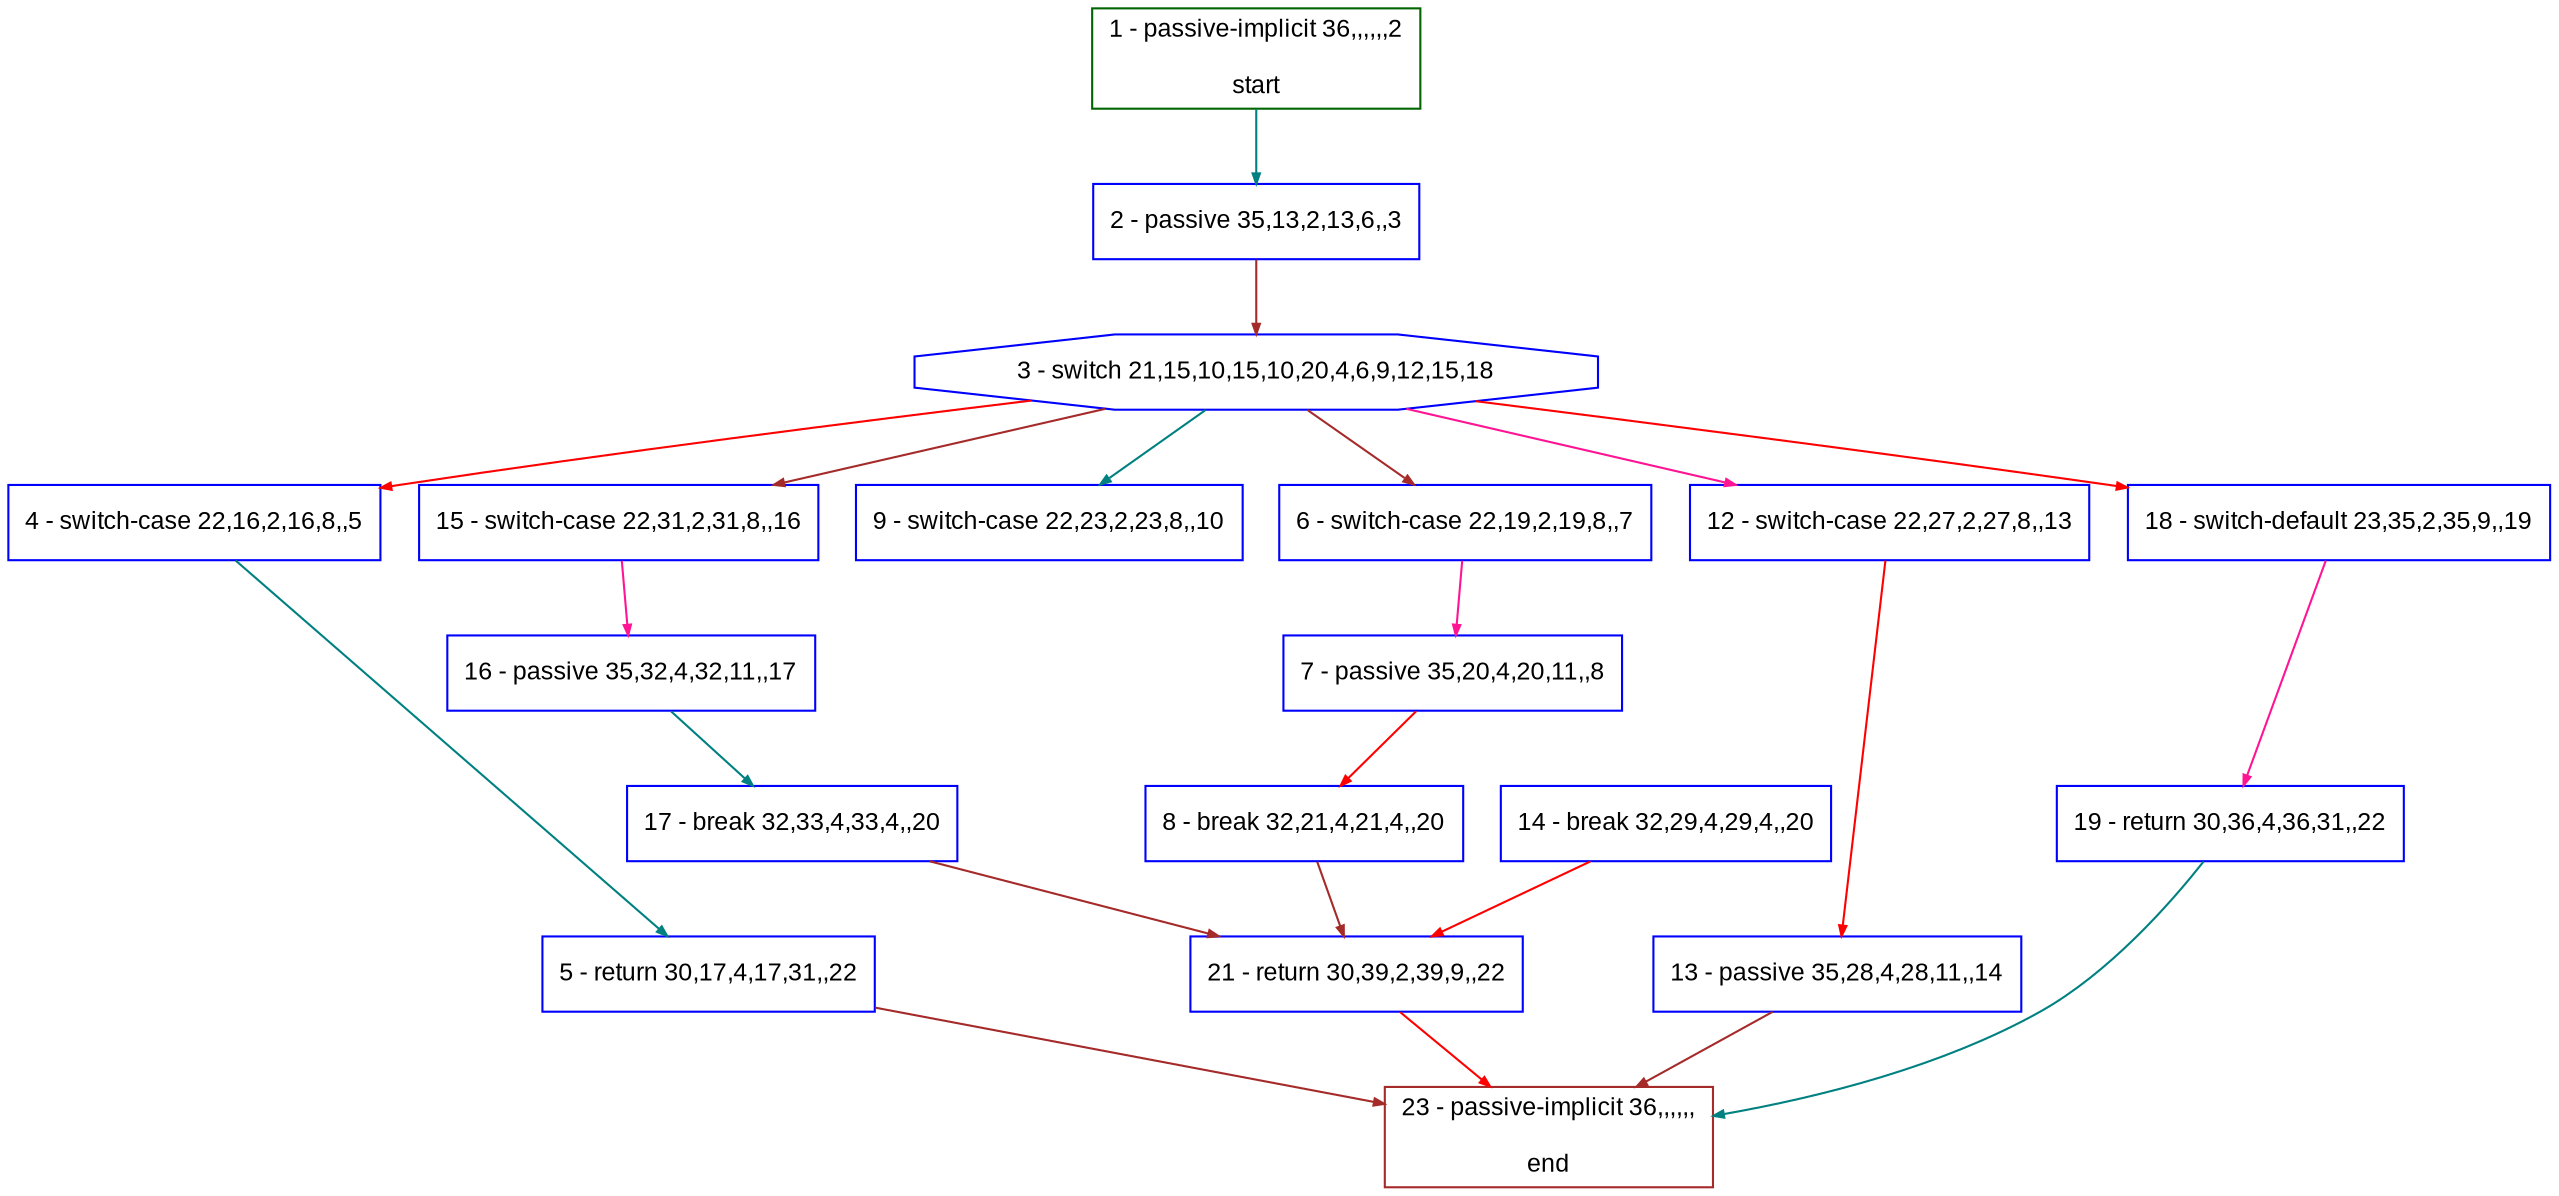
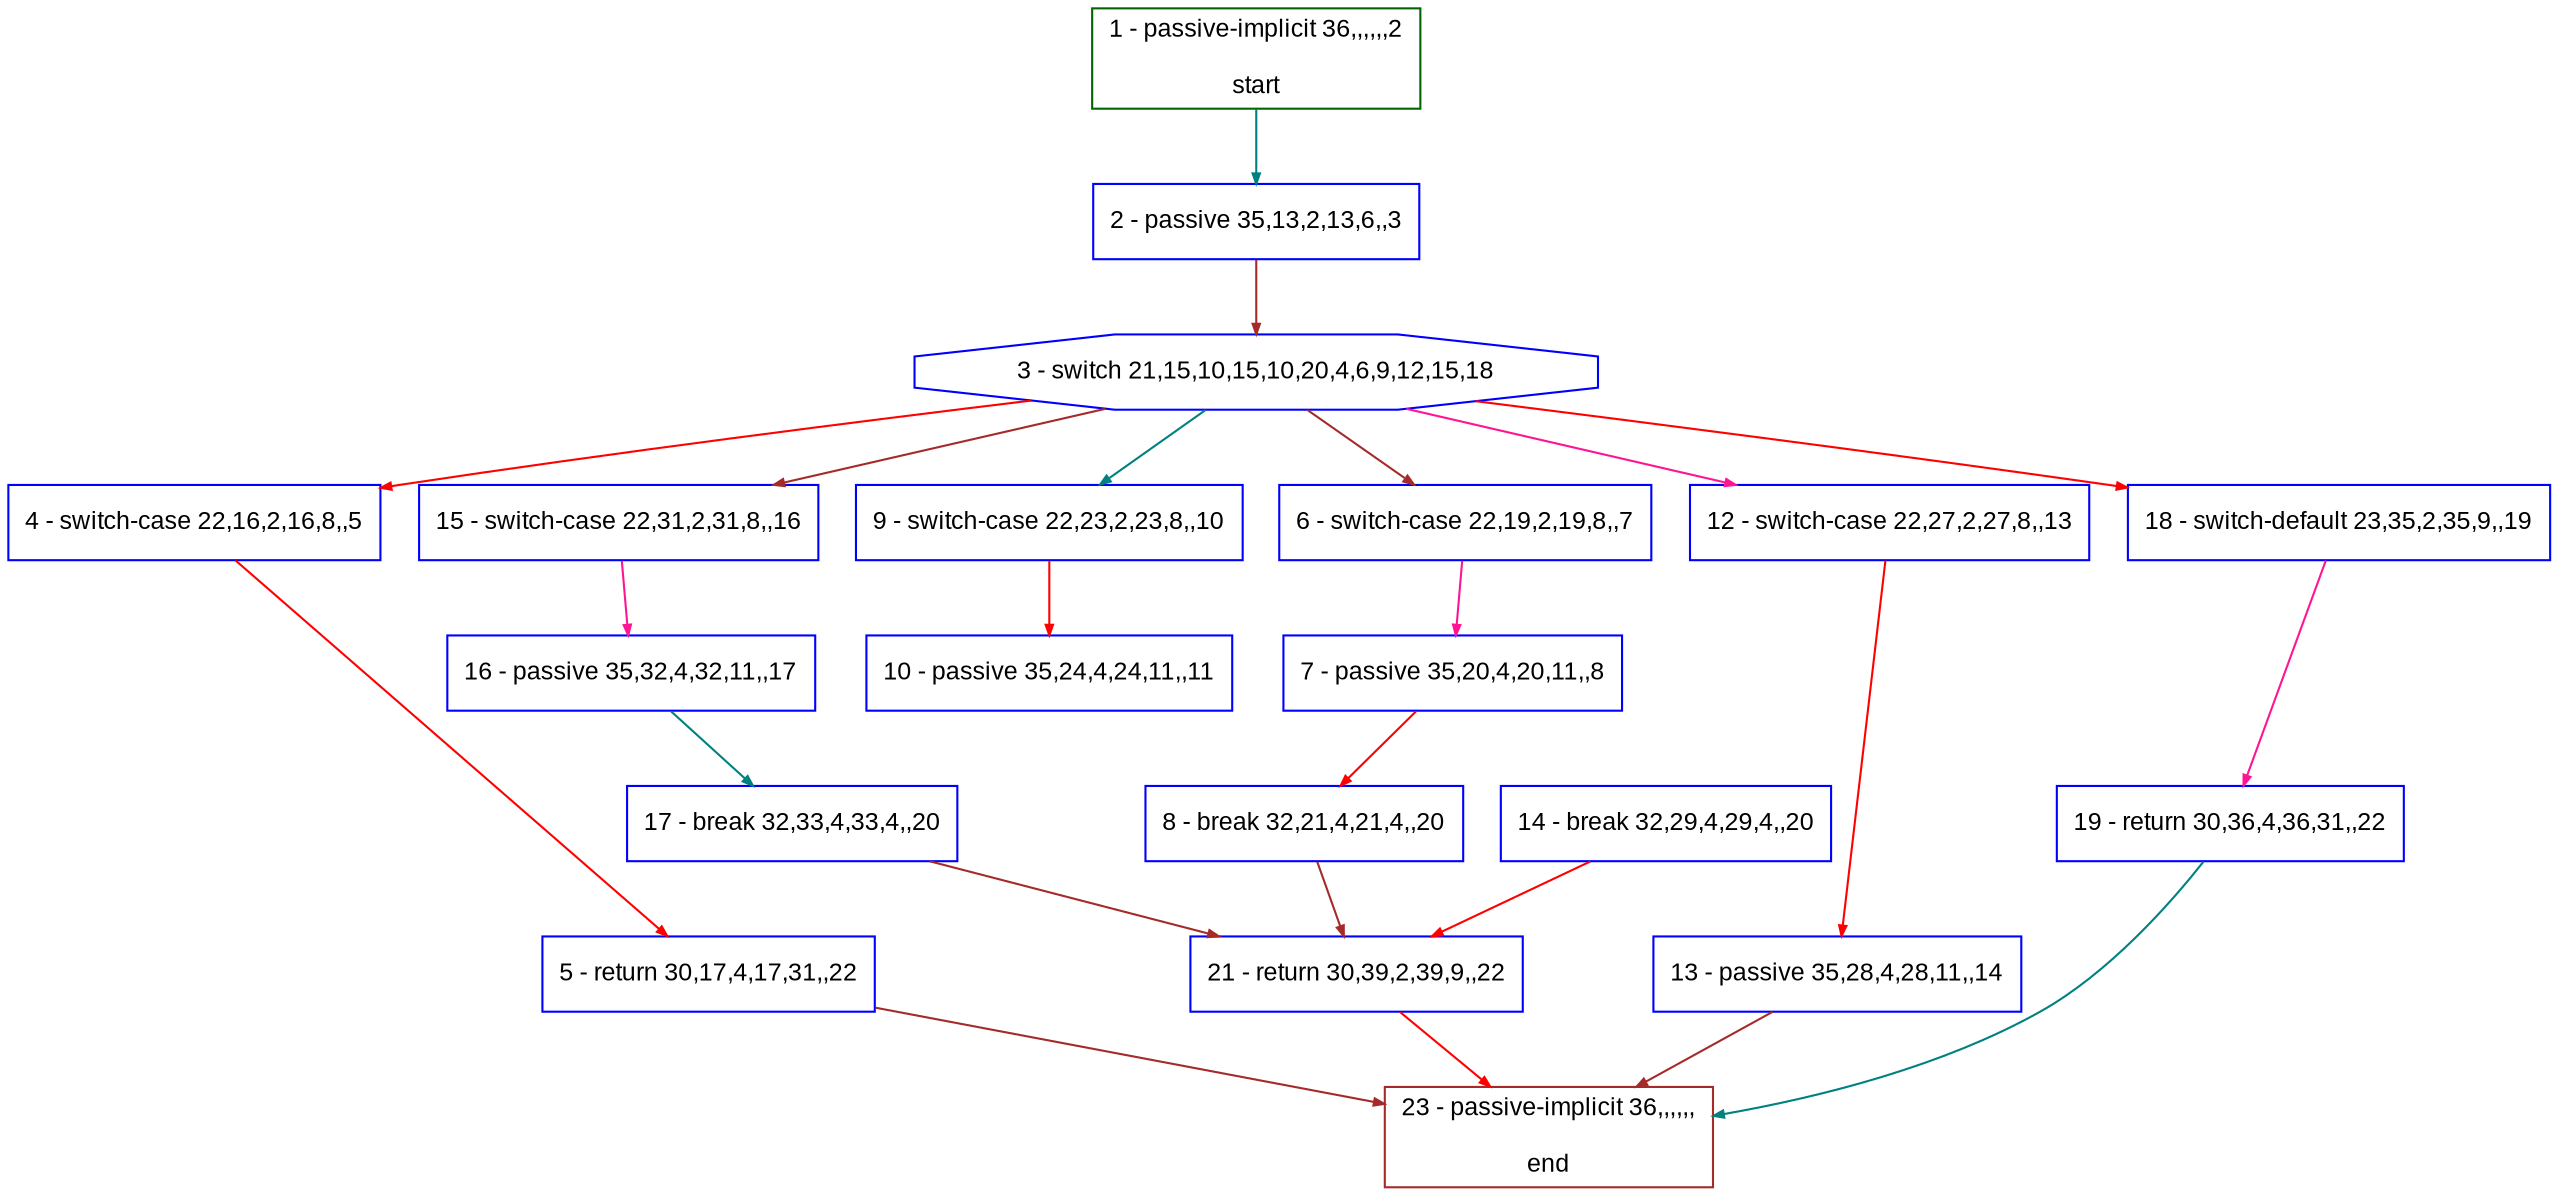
none -> (1049, 673)
(447, 745) -> (447, 745)
